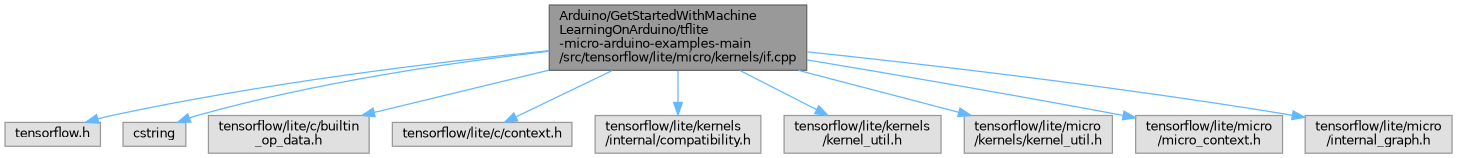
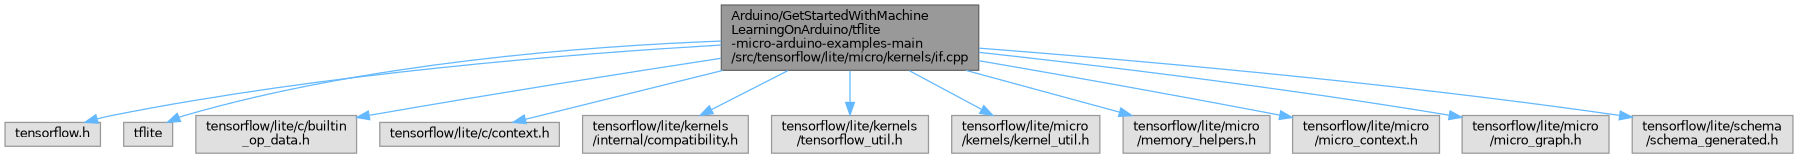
(154, 134) -> (148, 134)
(863, 134) -> (850, 134)
none -> (1197, 134)
(1379, 134) -> (1536, 134)
none -> (1713, 134)
